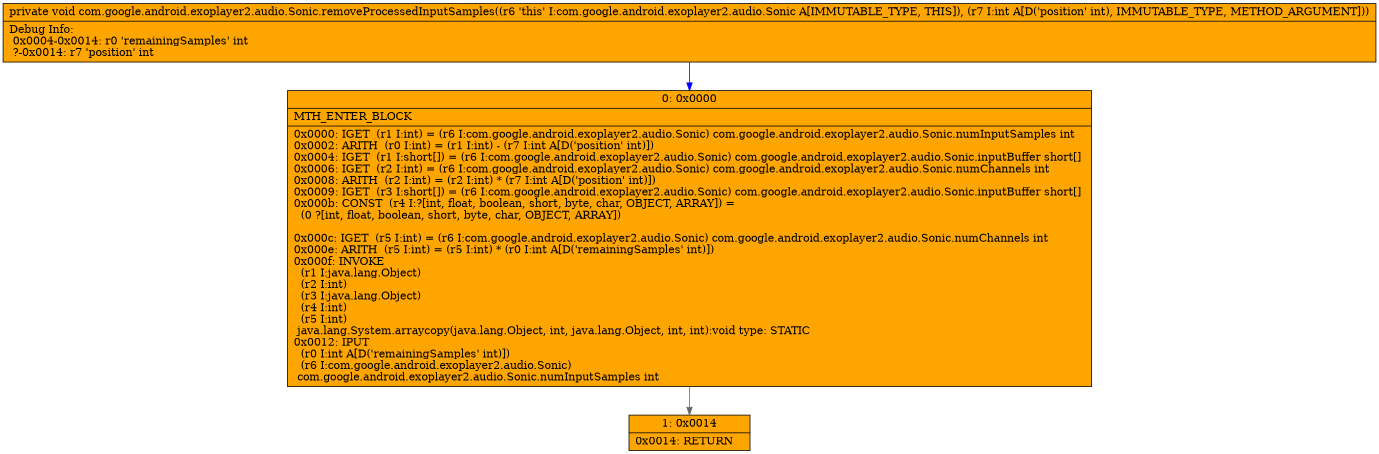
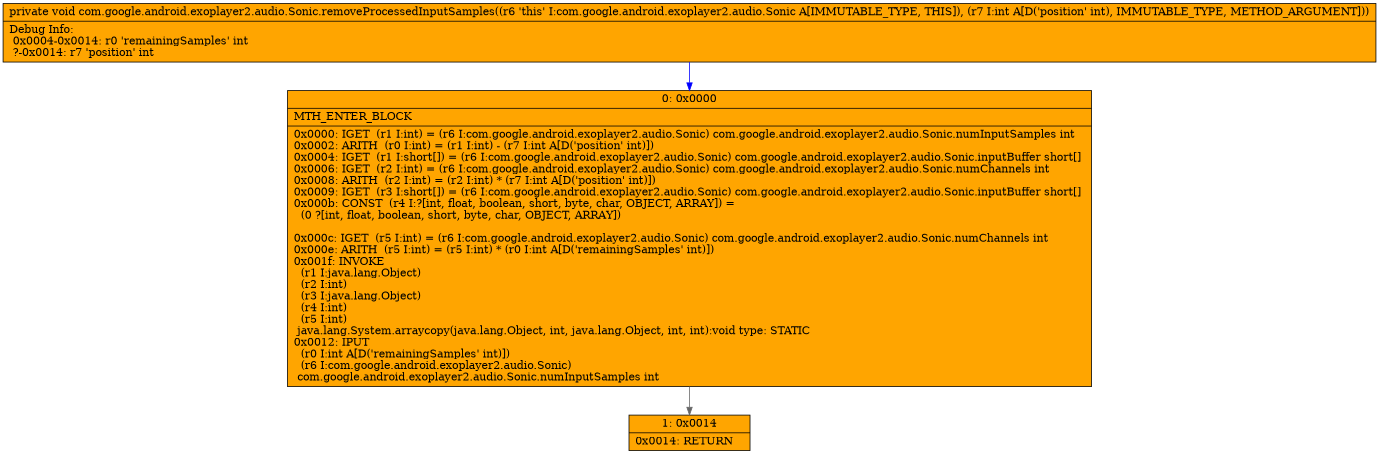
(343, 262) -> (343, 262)
